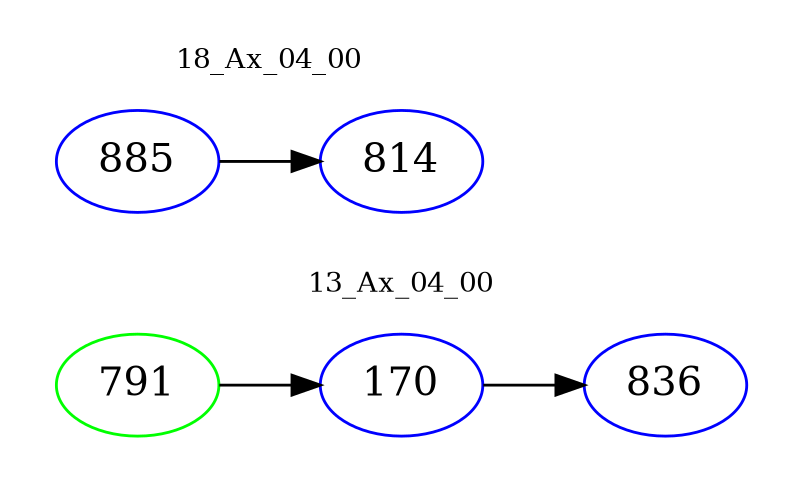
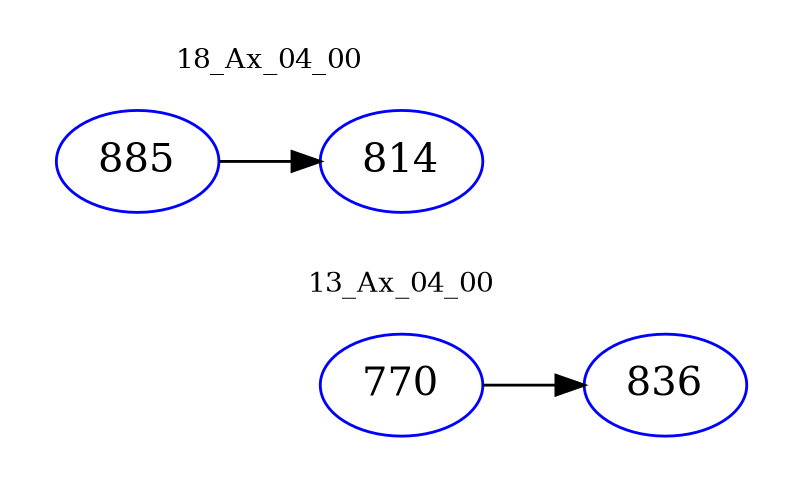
(138, 385) -> none
(402, 385) -> (402, 385)
